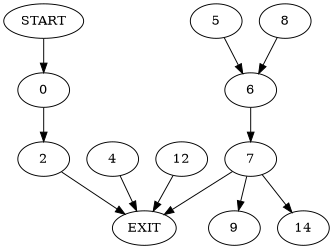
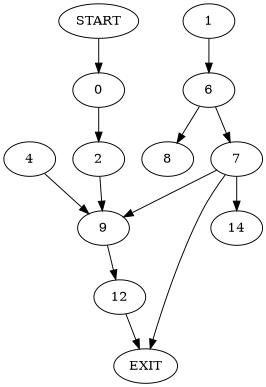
(216, 21) -> (209, 21)
(270, 51) -> (191, 120)
(126, 189) -> (63, 190)
(89, 190) -> (101, 189)
none -> (110, 258)
